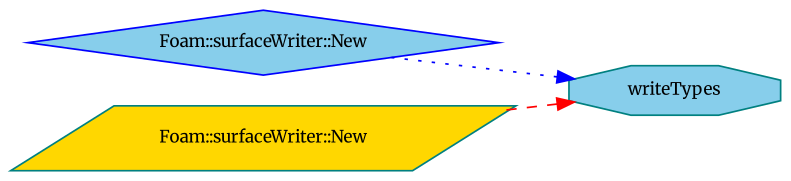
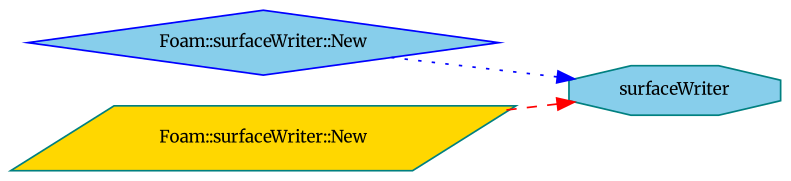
(675, 90) -> (675, 90)
